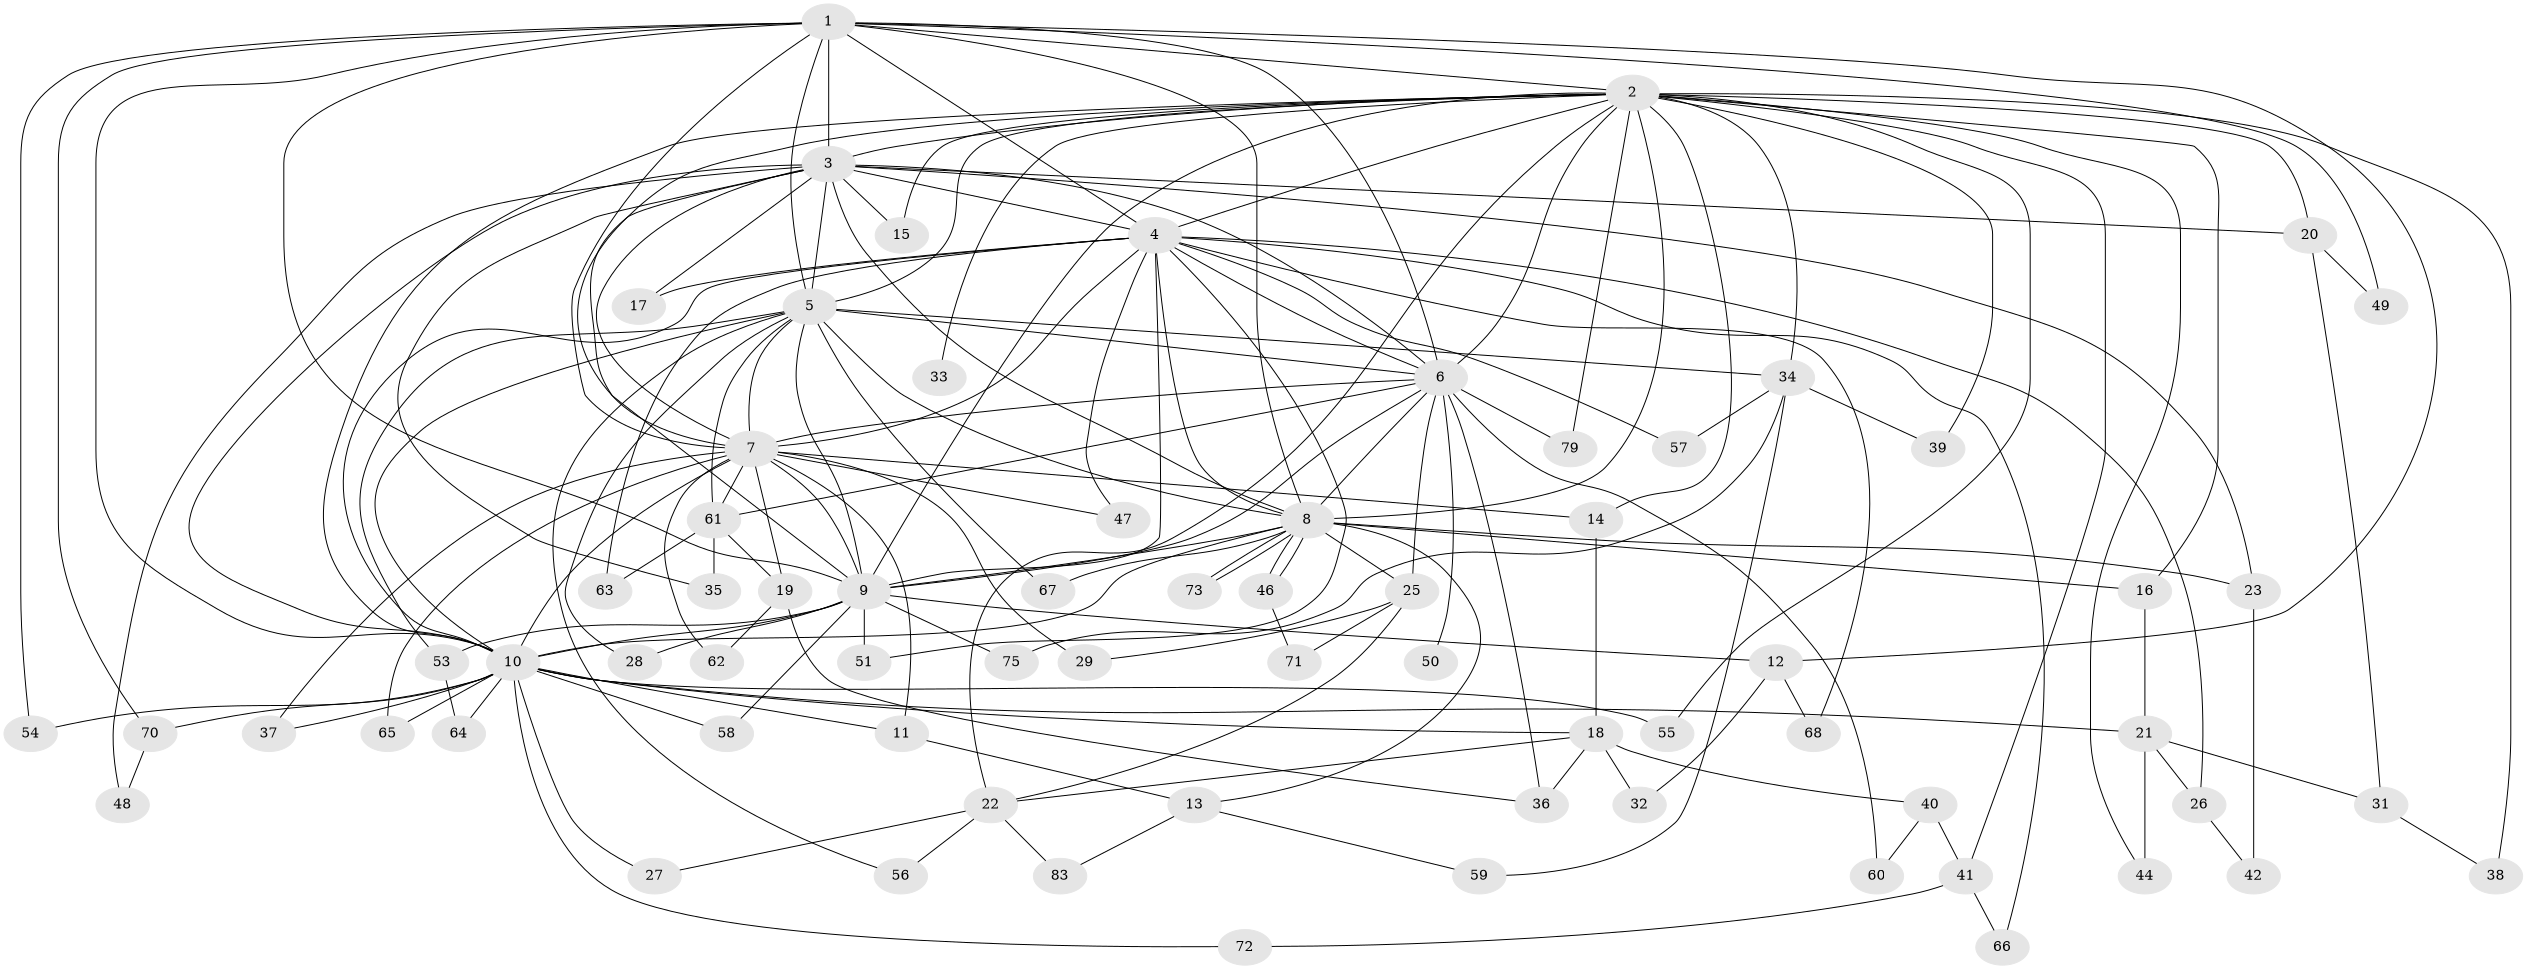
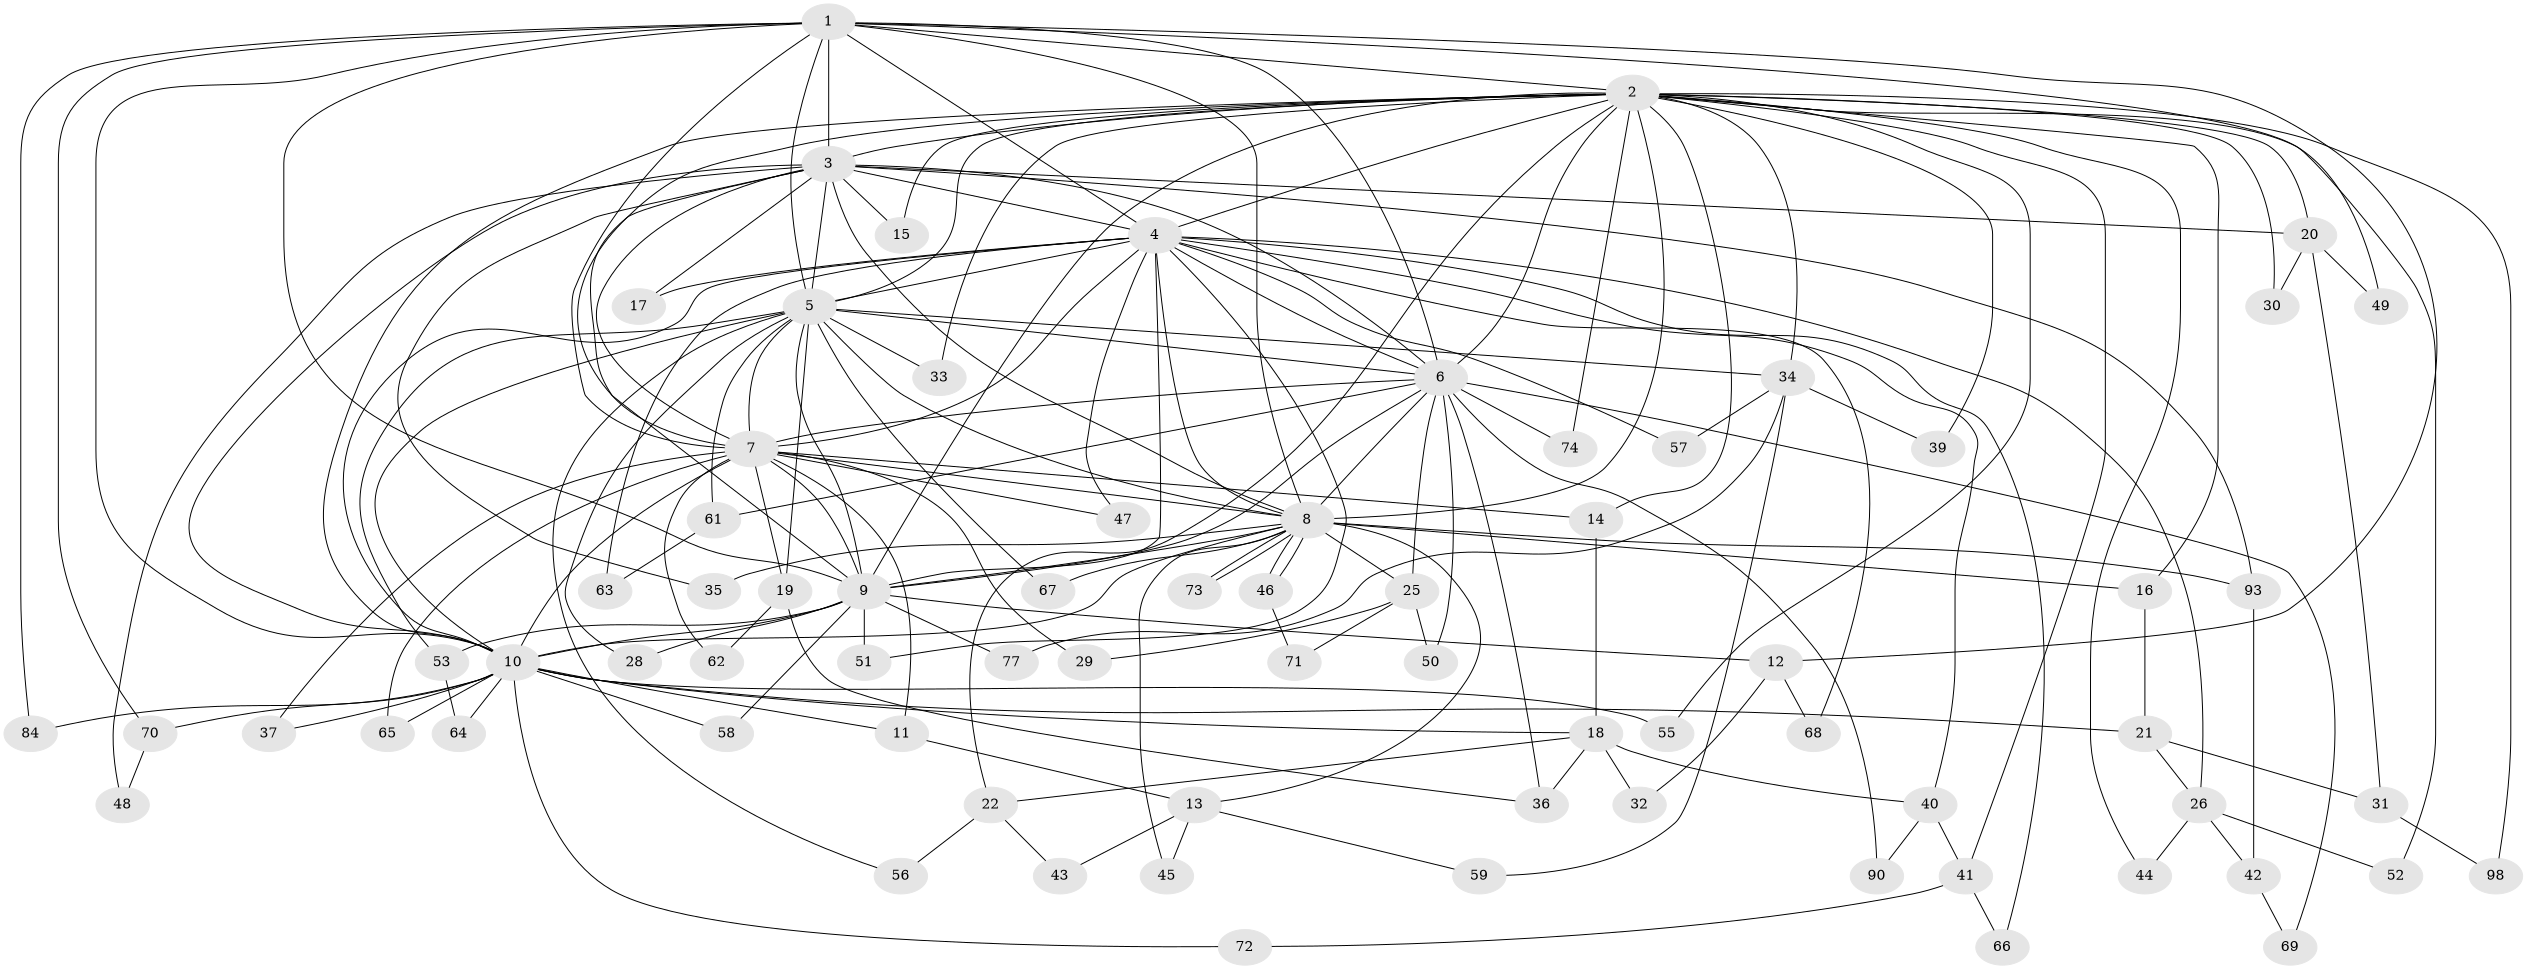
none -> (982, 271)
none -> (2272, 307)
none -> (875, 342)
none -> (1823, 352)
(1570, 449) -> (1570, 449)
(734, 482) -> (1029, 485)
(746, 553) -> (799, 430)
(714, 558) -> (1020, 545)
(2254, 591) -> (2254, 591)
(1012, 663) -> (1012, 663)
(31, 734) -> (31, 734)
(1226, 734) -> (1422, 627)
(2145, 805) -> (2172, 841)
(655, 876) -> none
(1060, 876) -> (1060, 876)
none -> (1167, 876)
(1877, 876) -> (1877, 876)
none -> (2396, 876)
(2496, 876) -> (2496, 876)
none -> (2290, 947)
